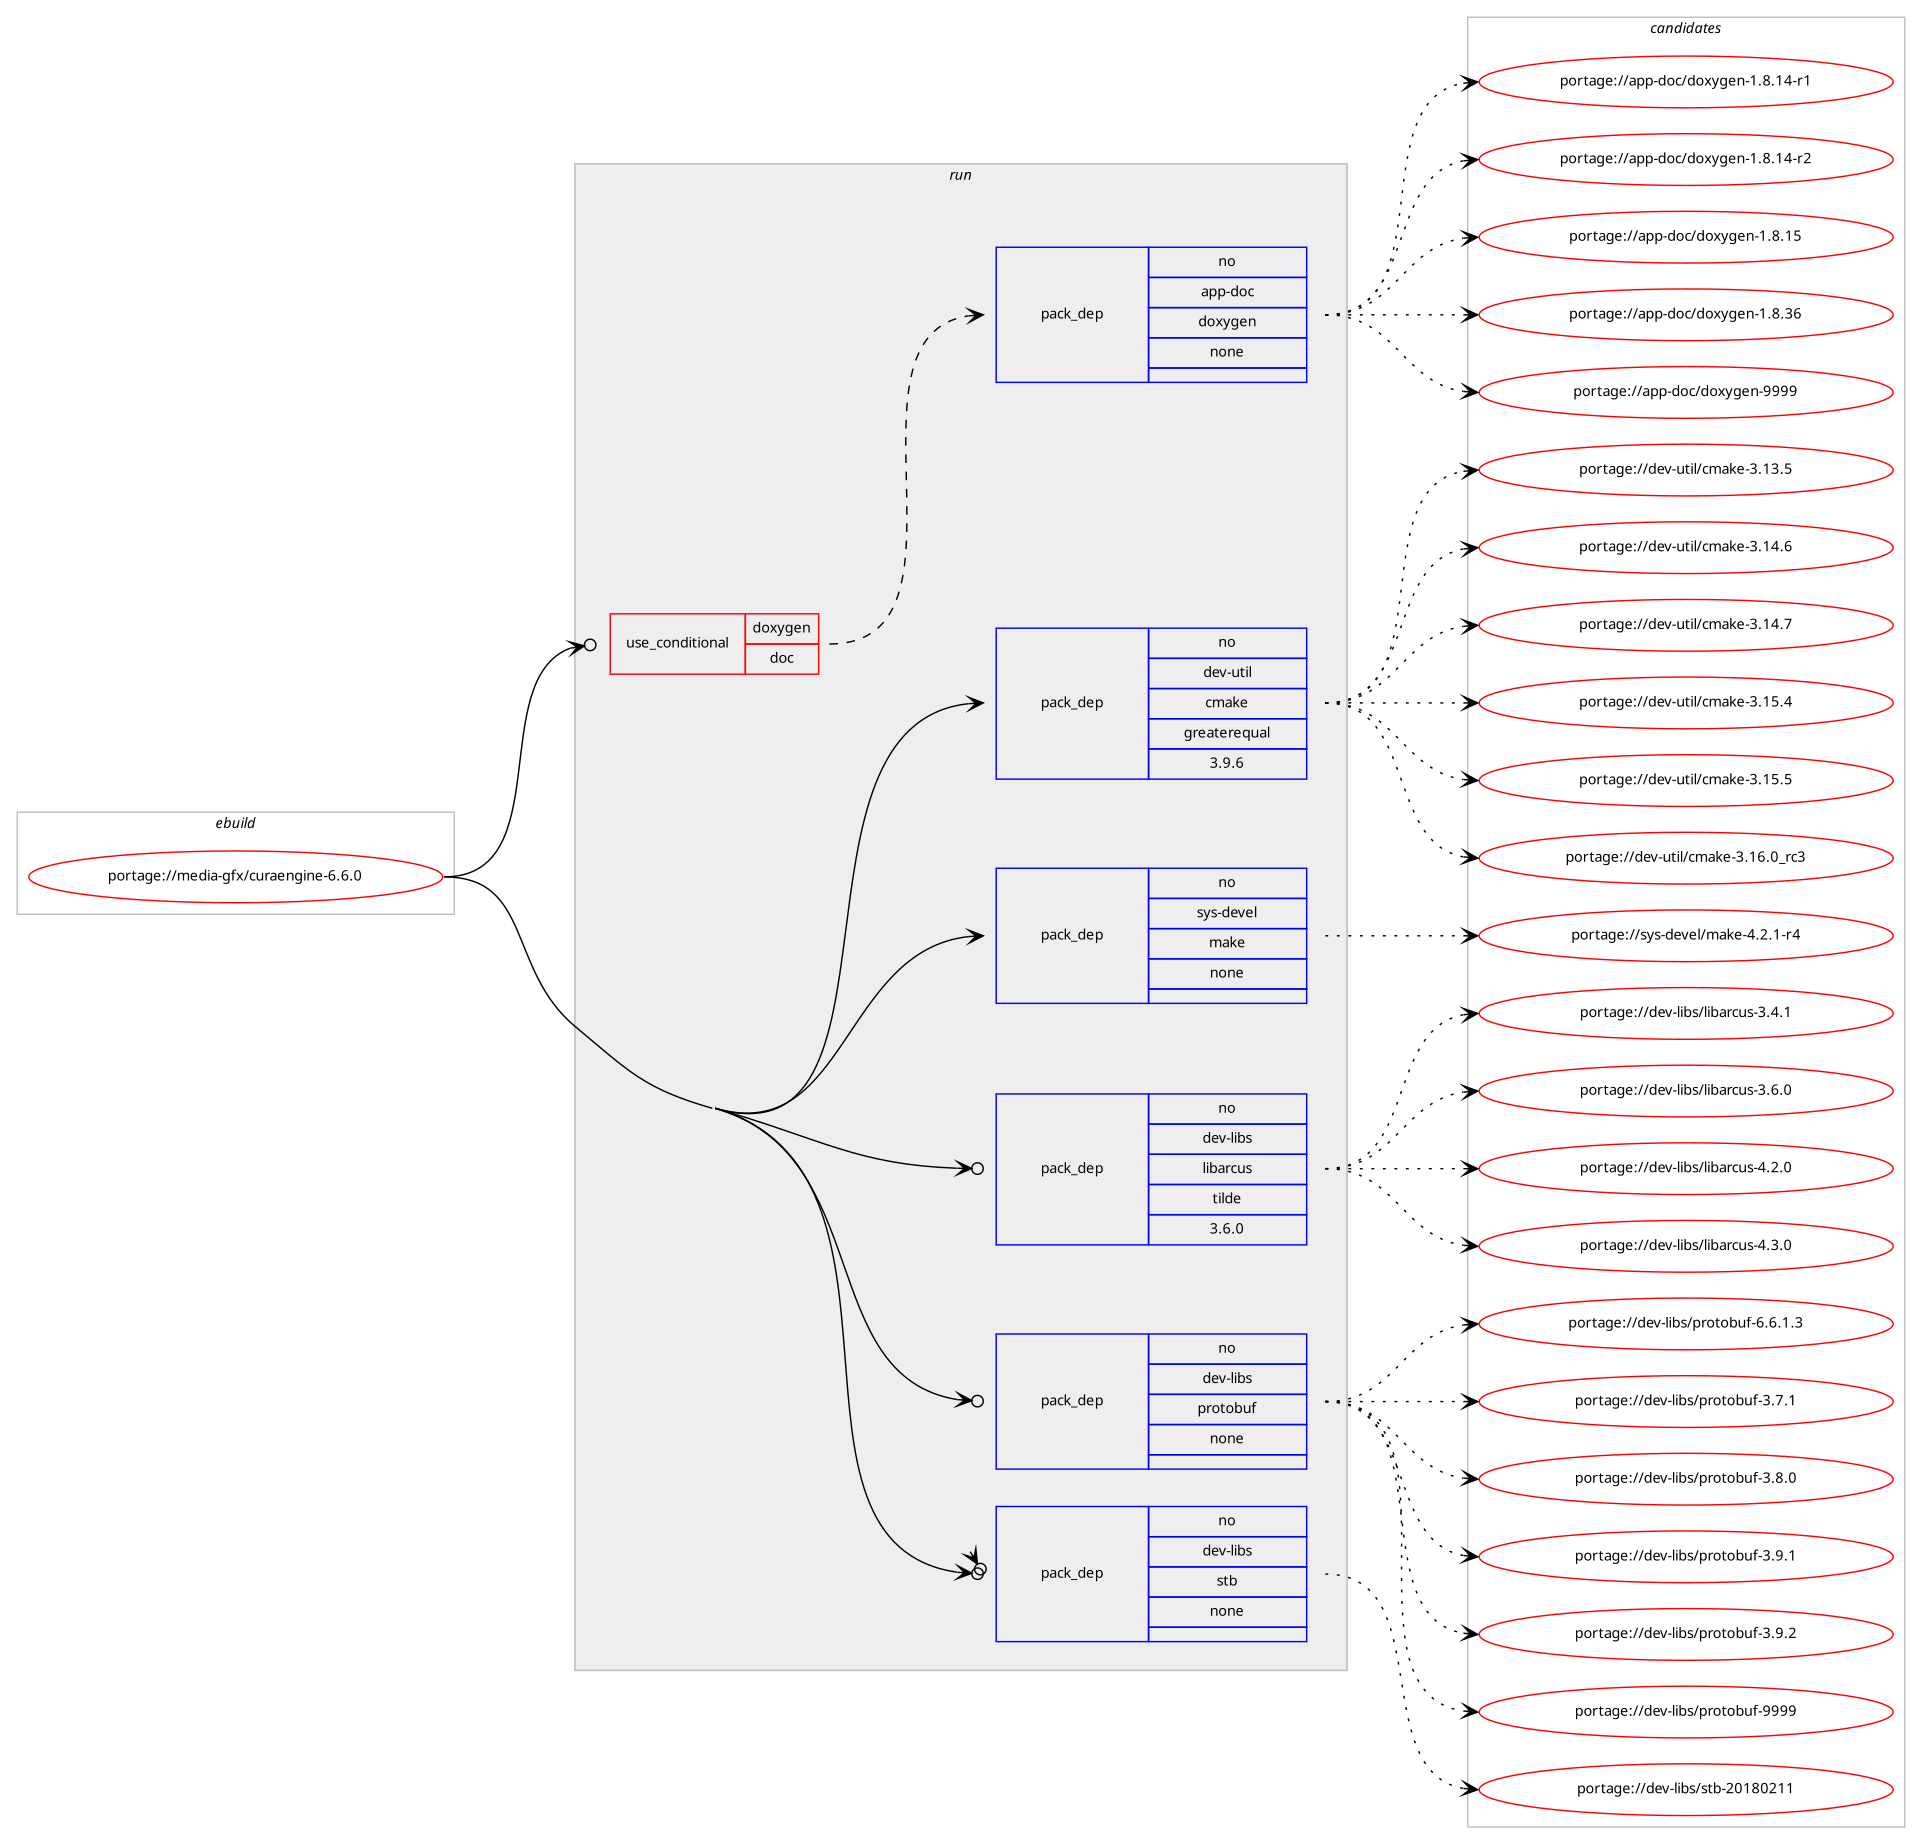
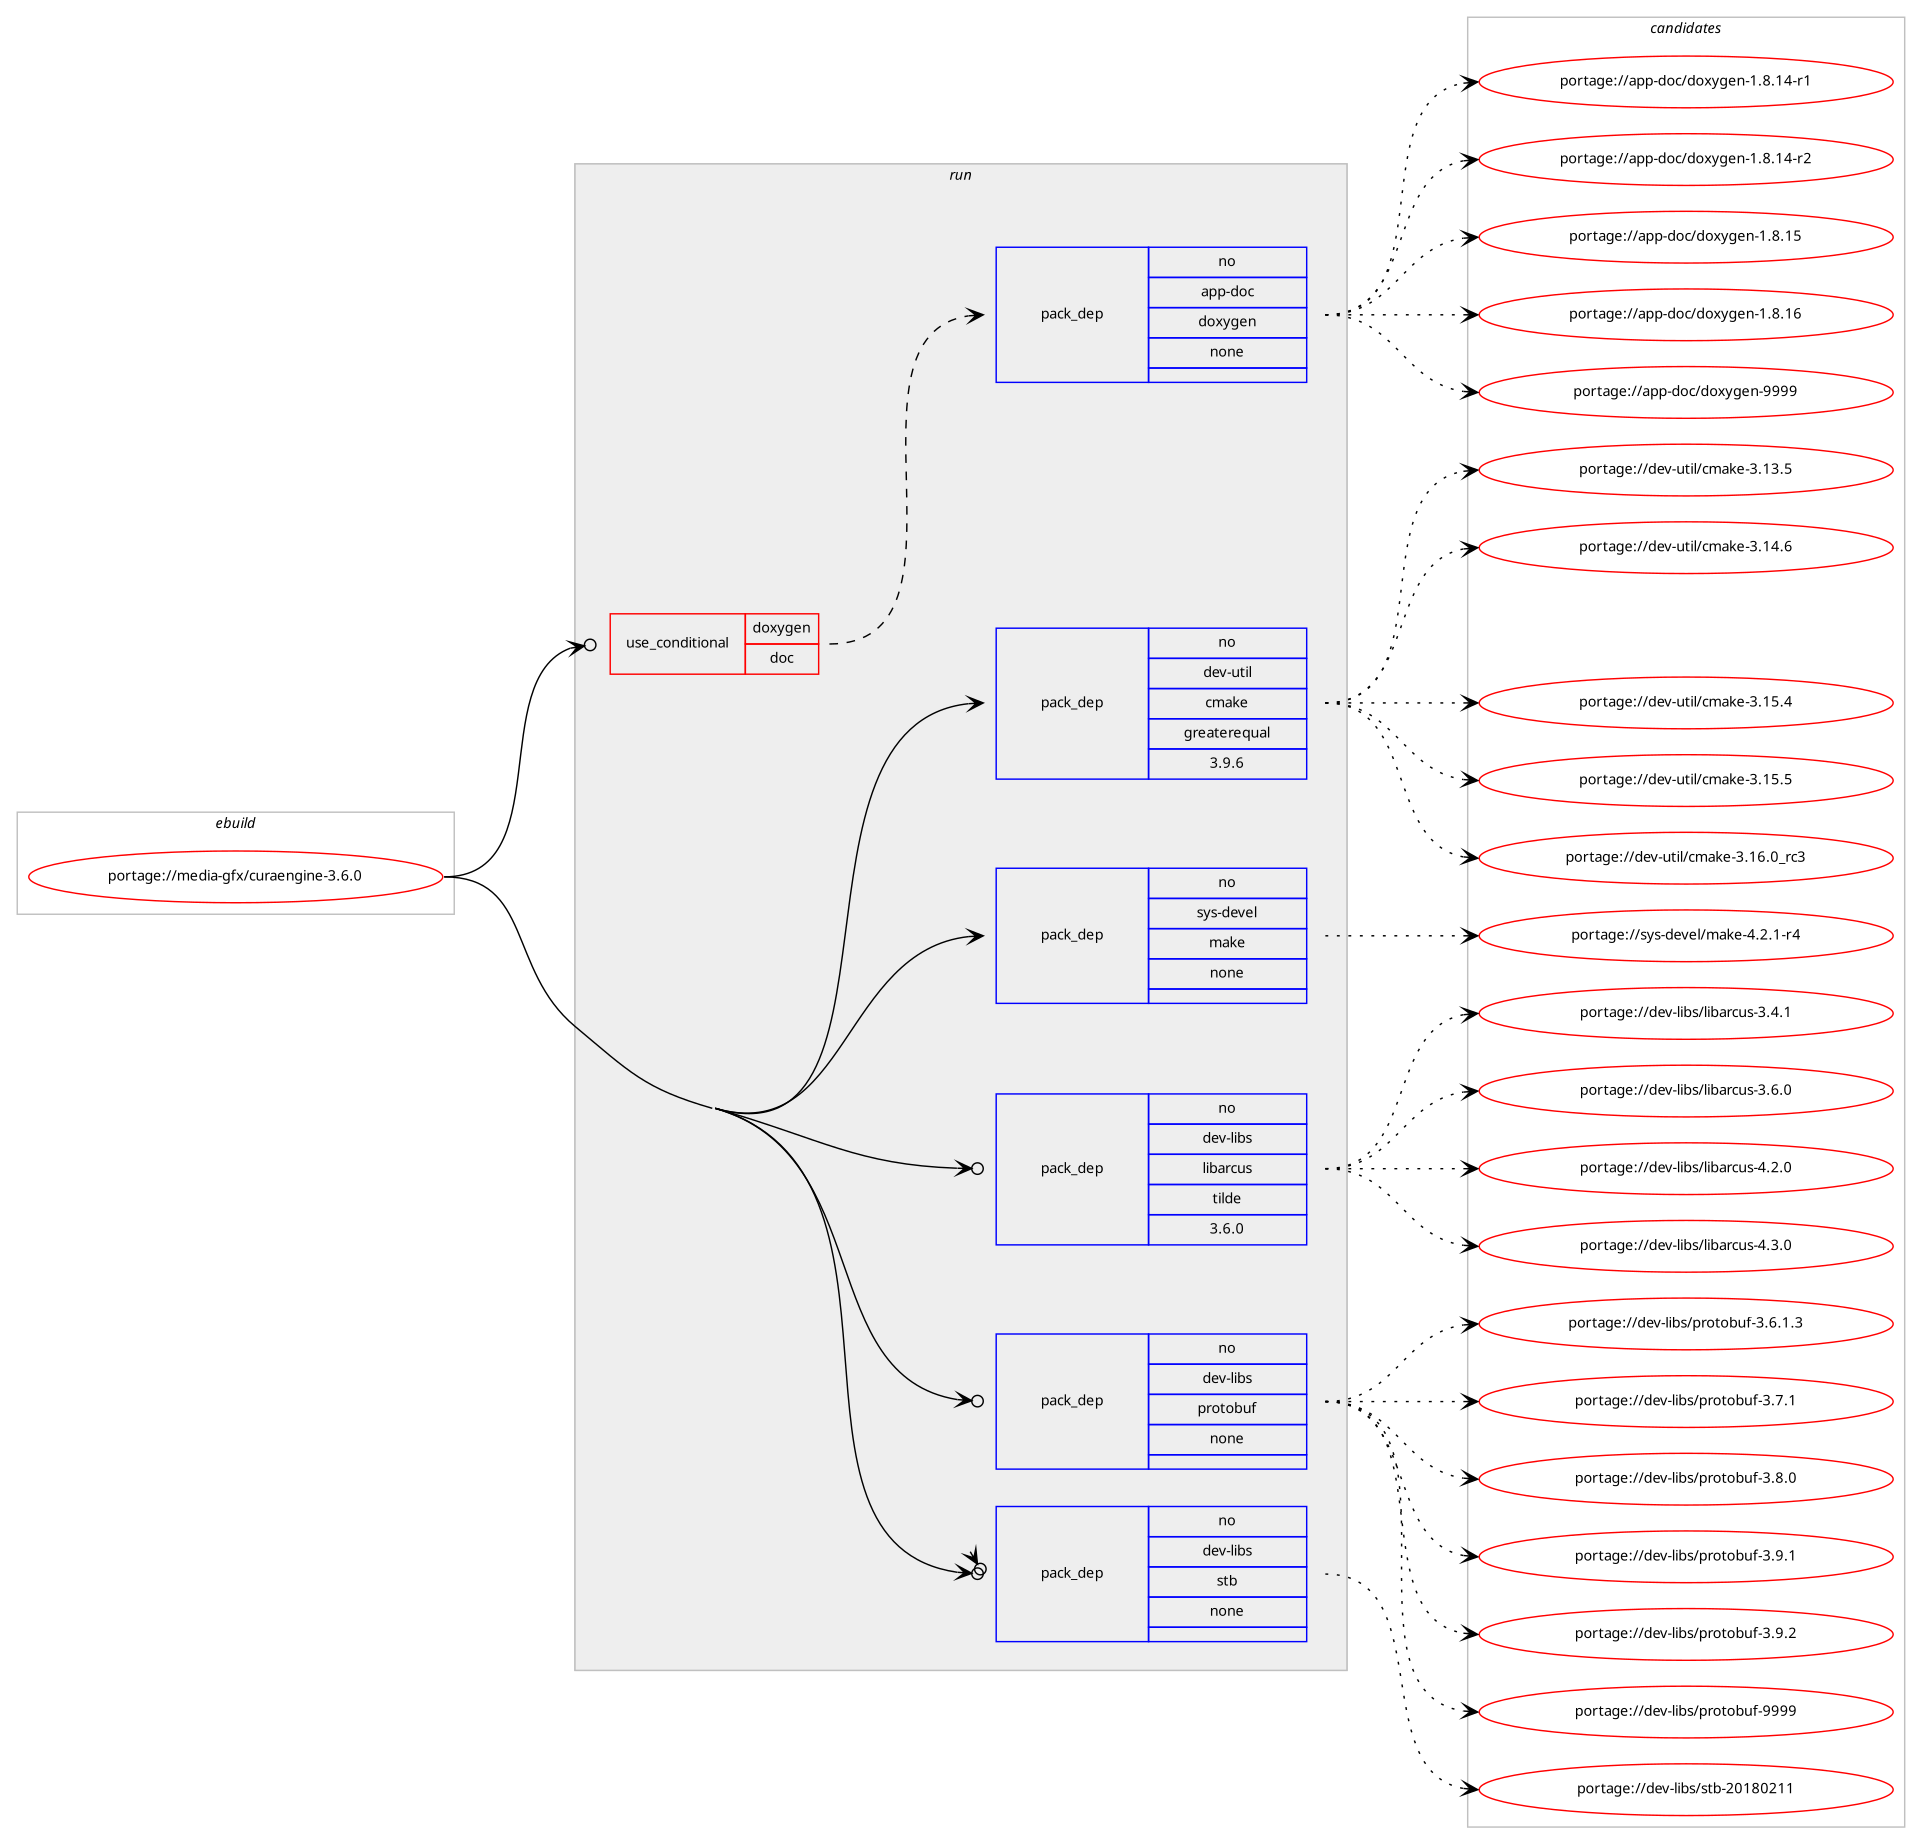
(1686, 315) -> (1686, 315)
(1686, 625) -> none
(236, 877) -> (236, 877)
(1686, 1324) -> (1686, 1324)
